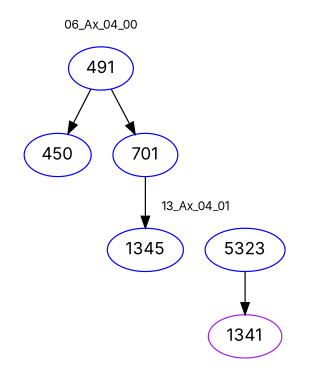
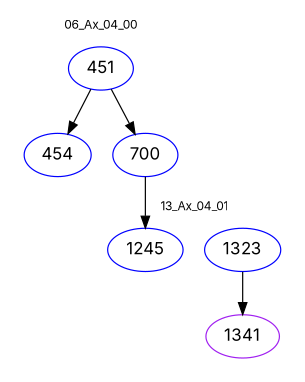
(101, 68) -> (101, 68)
(58, 155) -> (58, 155)
(145, 155) -> (145, 155)
(145, 250) -> (145, 250)
(245, 250) -> (243, 250)
